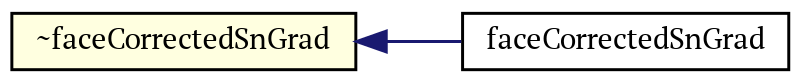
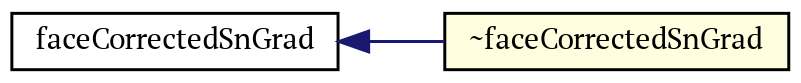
(424, 42) -> (407, 42)
